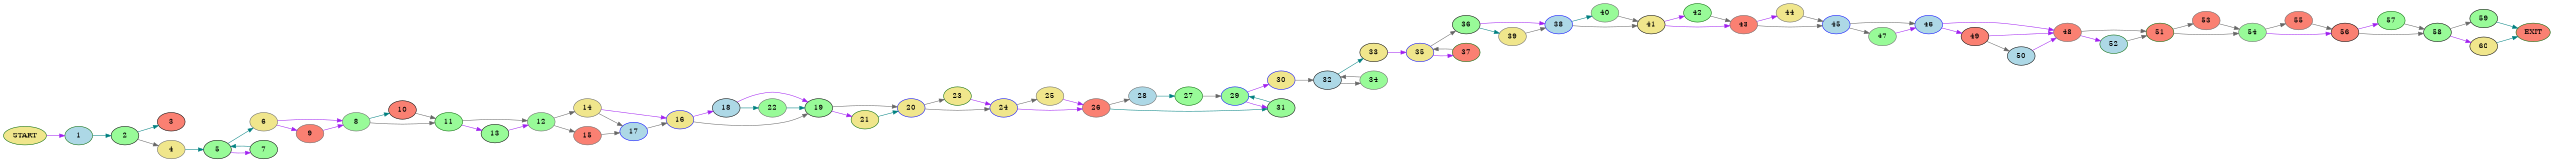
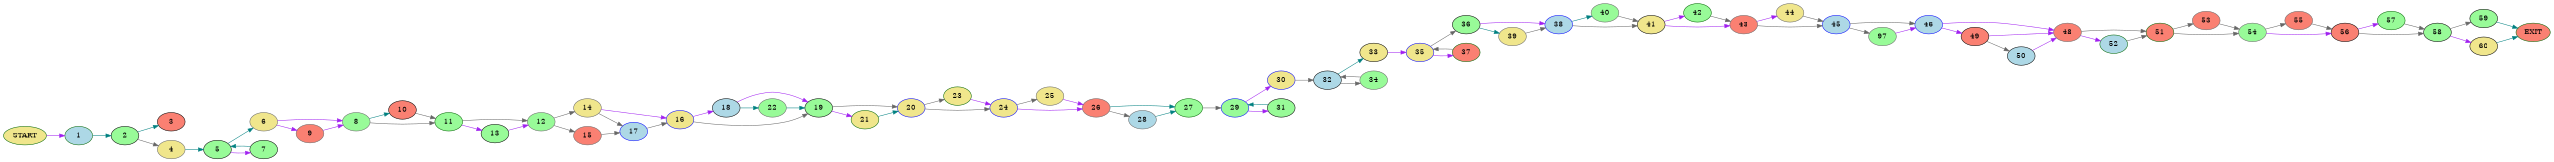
(1882, 36) -> (1882, 36)
(1186, 111) -> (1140, 106)
